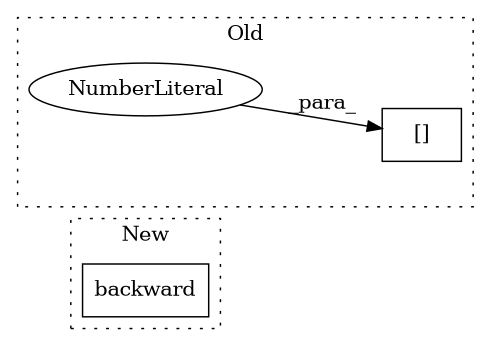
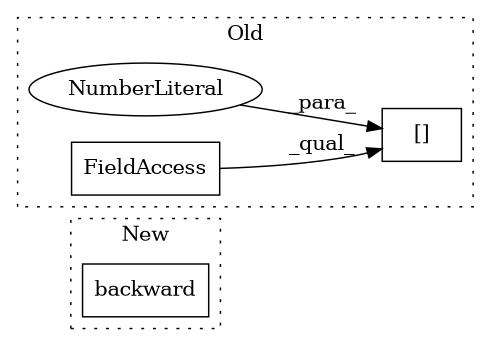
none -> (146, 169)
